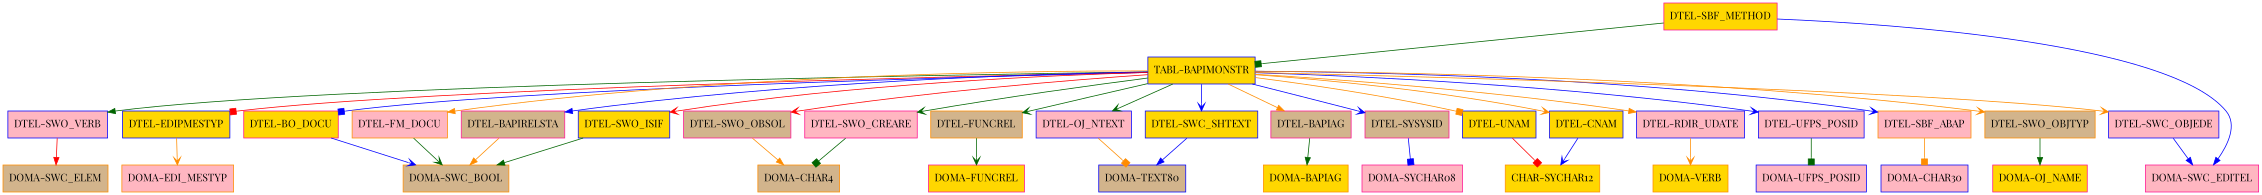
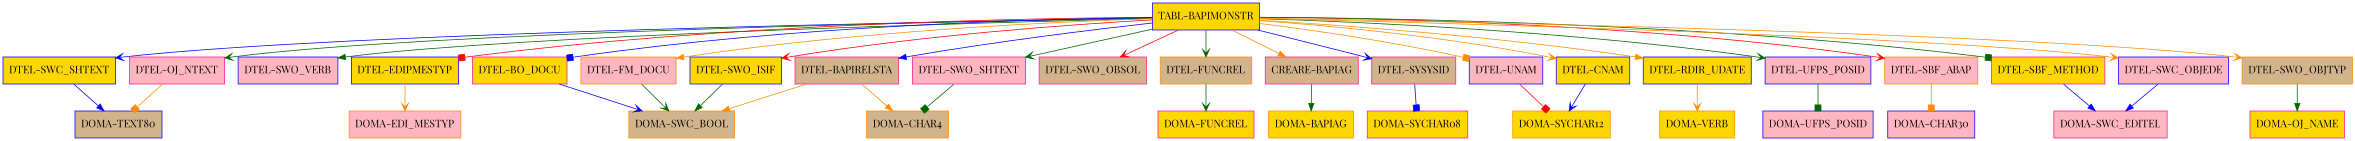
(1463, 43) -> (1622, 28)
(1504, 86) -> (1509, 32)
(1702, 92) -> (1708, 38)
(861, 124) -> (969, 70)
(1084, 124) -> (177, 70)
(1311, 124) -> (1312, 70)
(1499, 124) -> (1506, 70)
(1690, 124) -> (1697, 70)
(765, 149) -> (874, 95)
(56, 178) -> none
(1412, 178) -> (1418, 124)
(1552, 178) -> (1562, 124)
